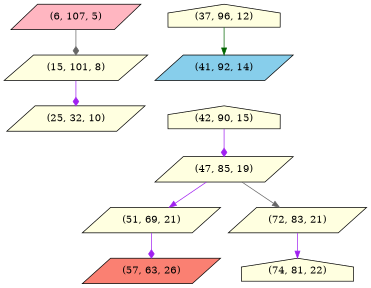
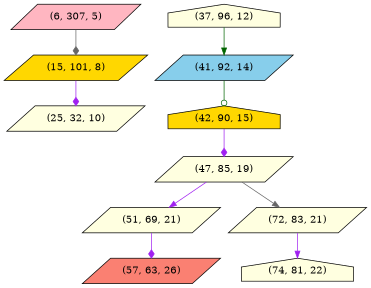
(76, 17) -> (76, 17)
(76, 68) -> (76, 68)
none -> (224, 90)
(224, 119) -> (224, 119)
